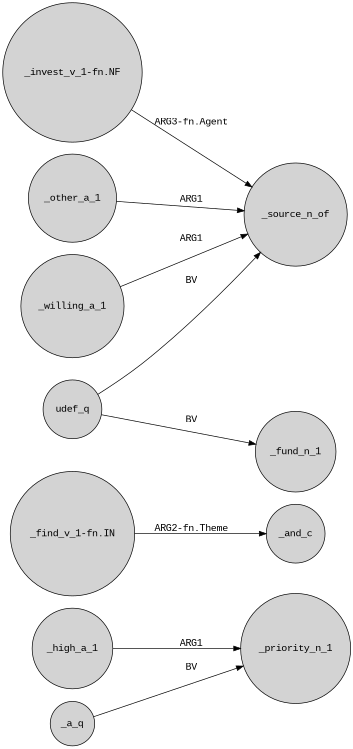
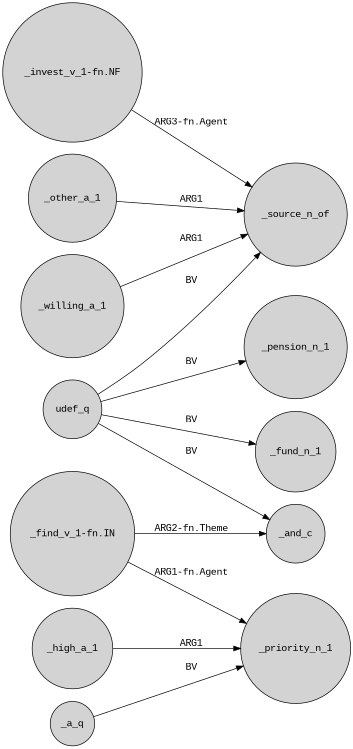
none -> (296, 347)
none -> (181, 470)
none -> (184, 591)
